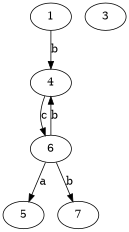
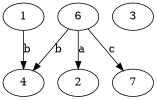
(41, 112) -> none
(70, 182) -> (112, 50)
(24, 215) -> (78, 83)
